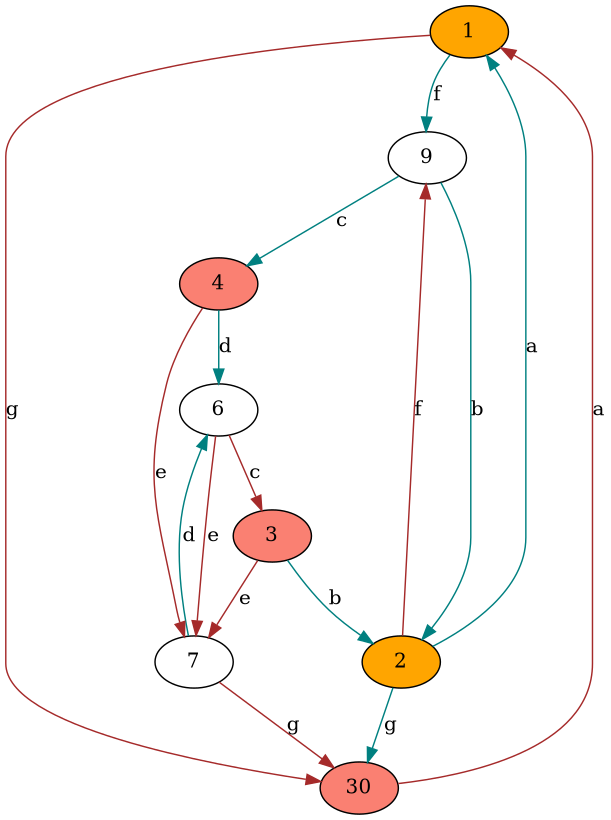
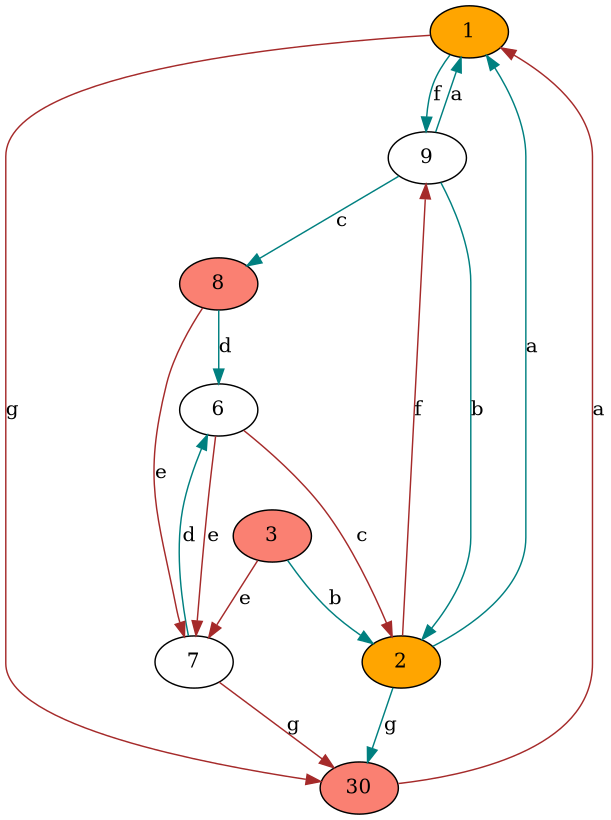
none -> (446, 102)
(219, 284) -> (219, 284)
(242, 466) -> (329, 516)
